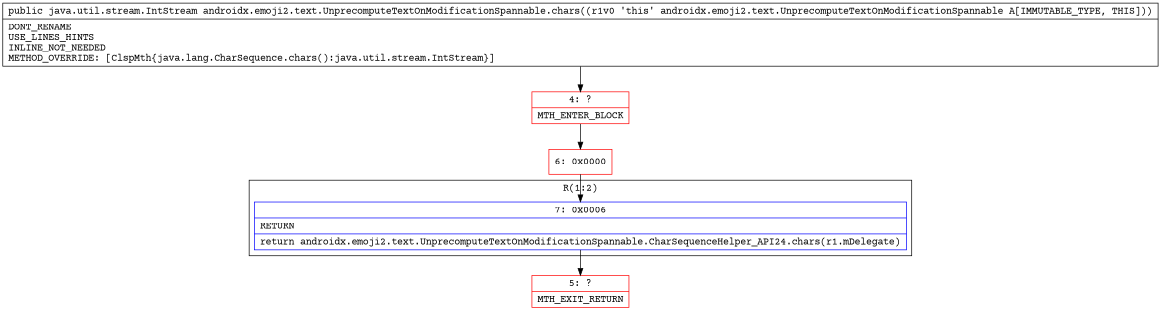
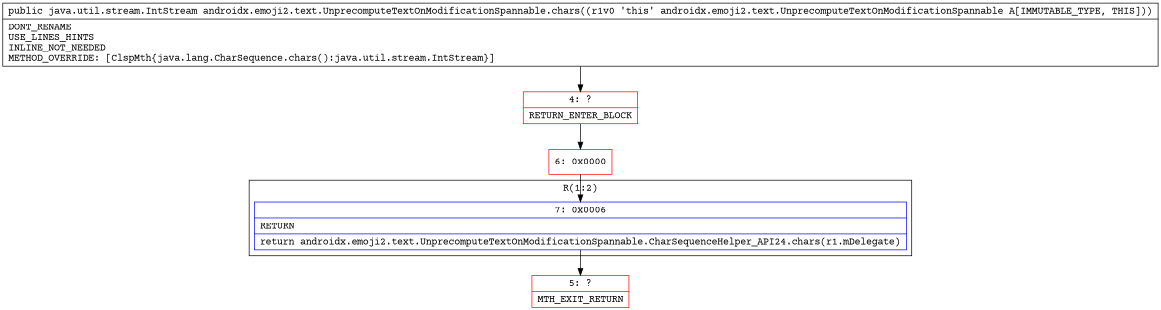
(580, 115) -> (580, 115)
